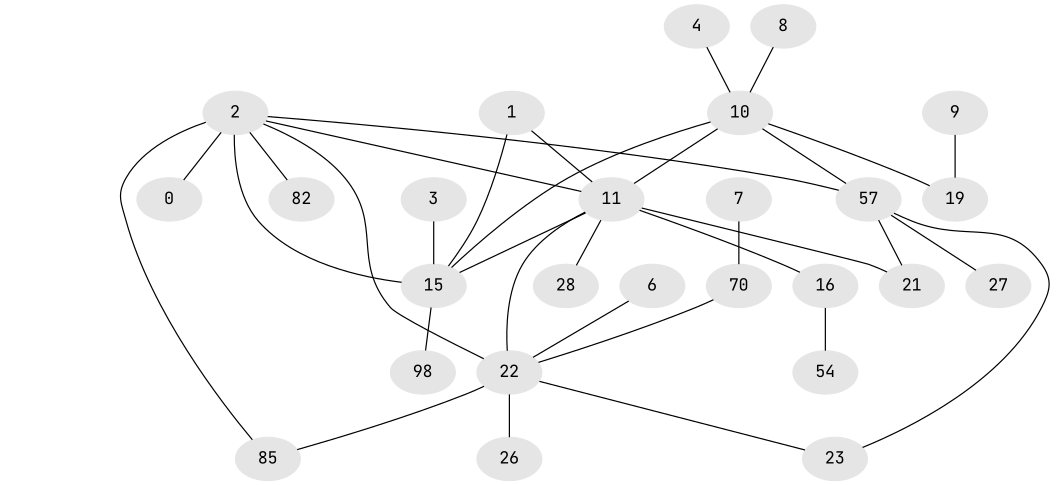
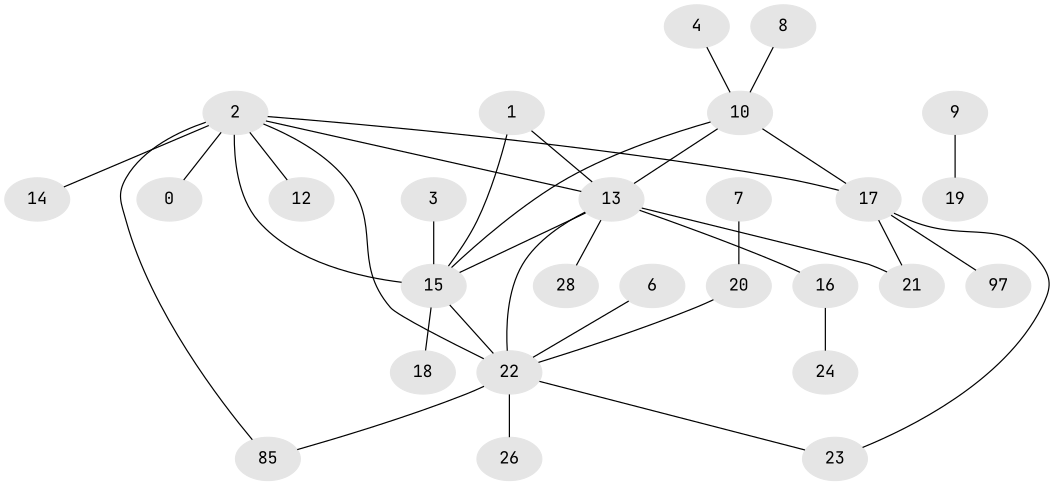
(850, 153) -> none
none -> (37, 199)
(302, 199) -> (302, 199)
(612, 199) -> (612, 199)
(869, 199) -> (869, 199)
(739, 286) -> (739, 286)
(998, 286) -> (998, 286)
none -> (472, 329)
(423, 372) -> (423, 372)
(825, 372) -> (825, 372)
